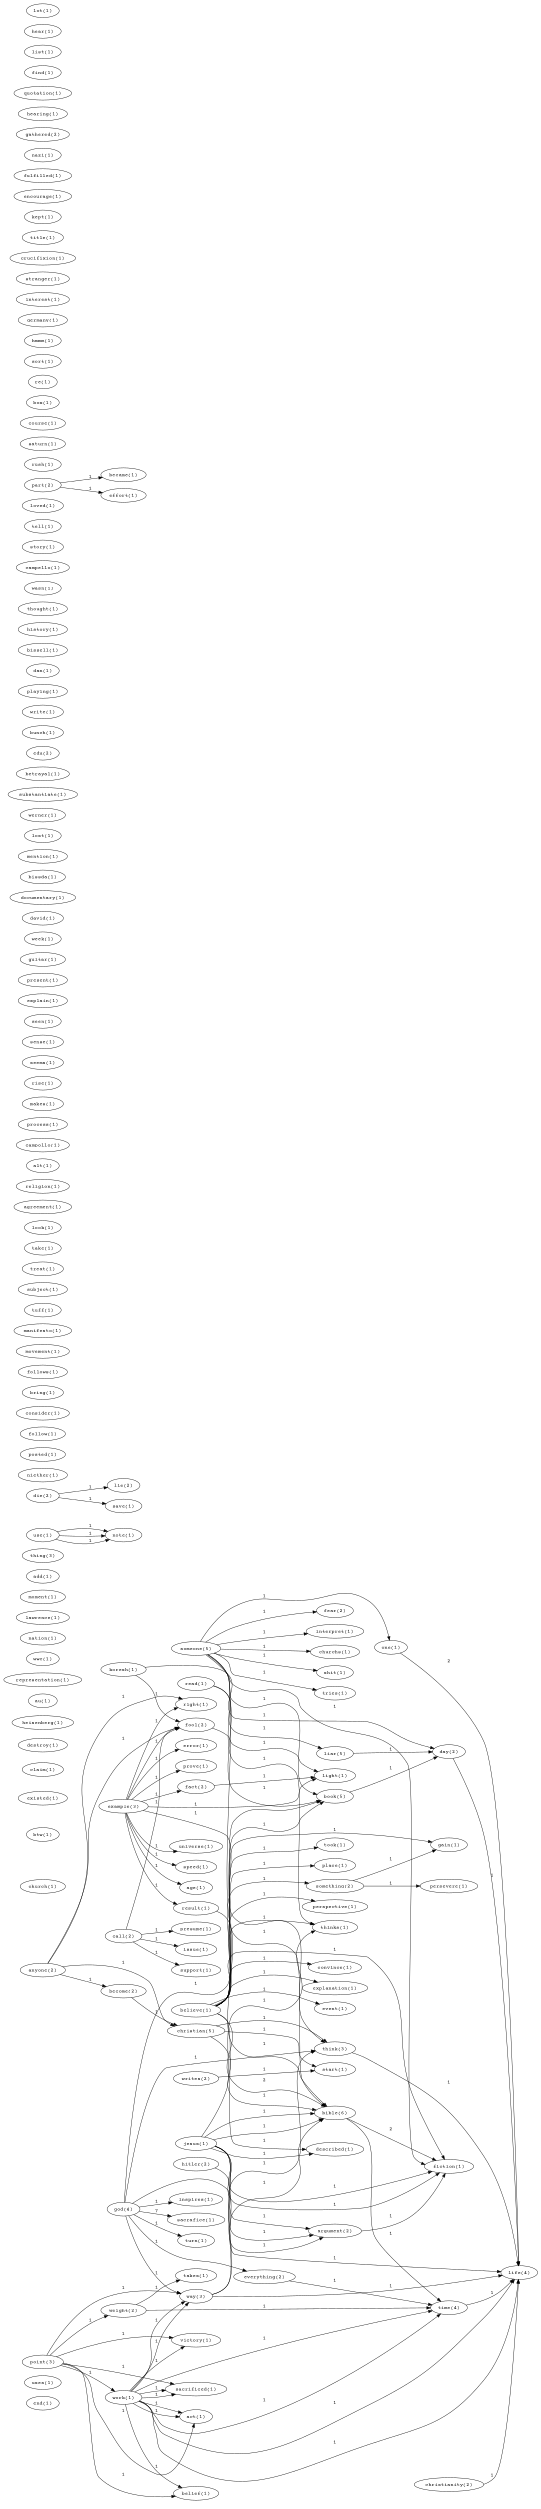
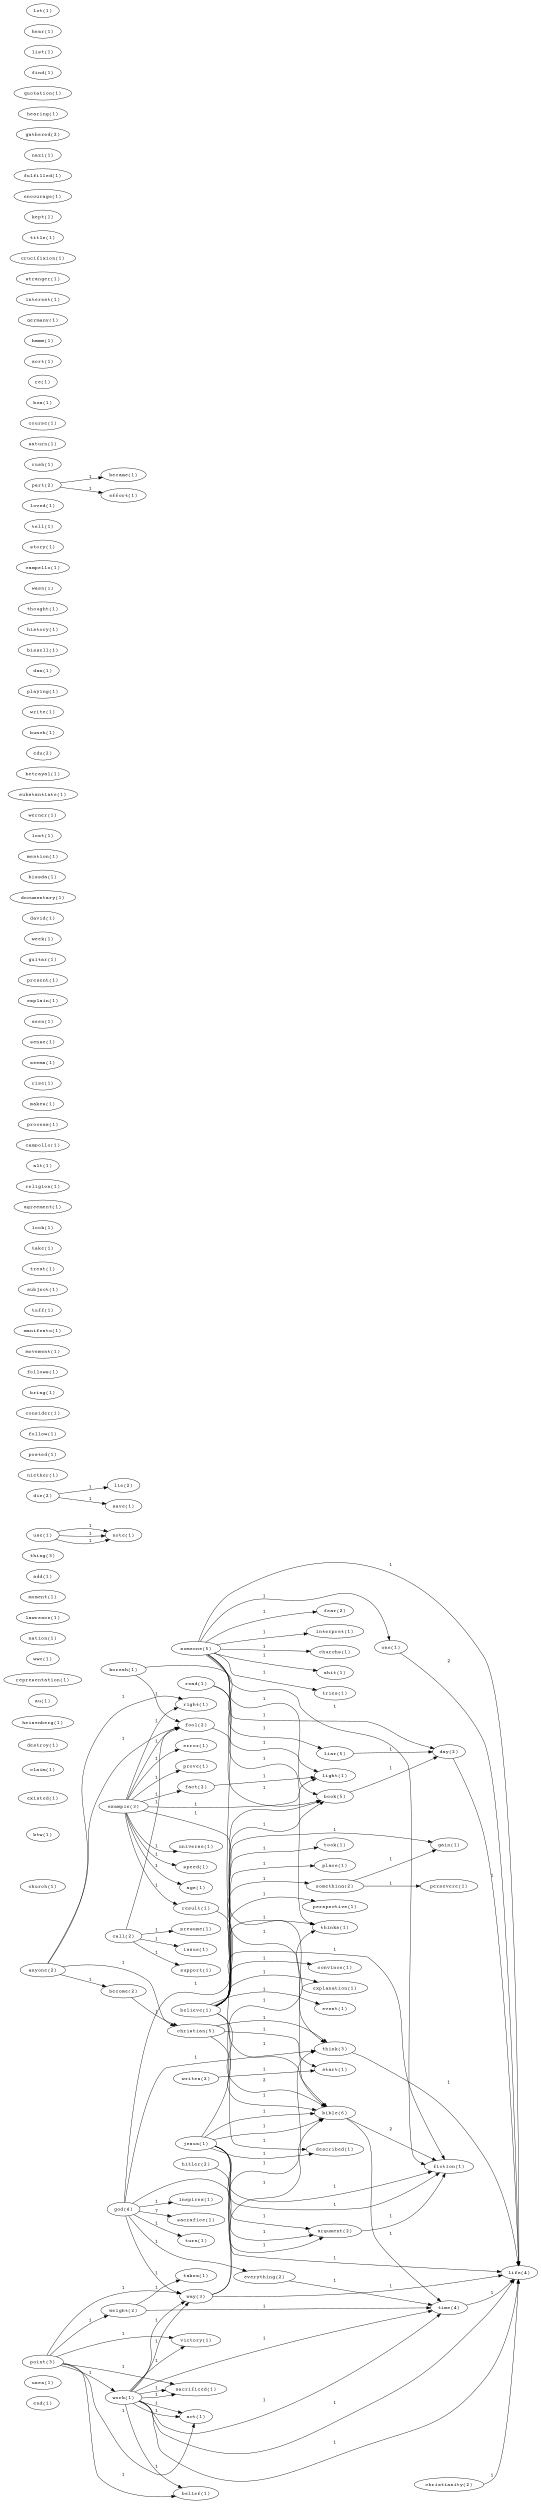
none -> (505, 1782)
